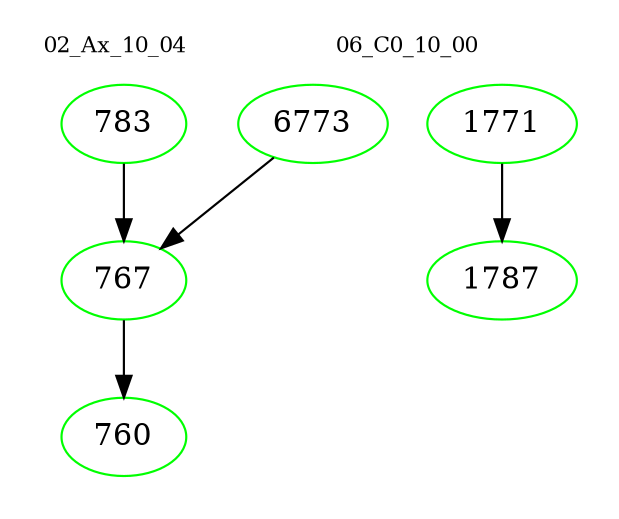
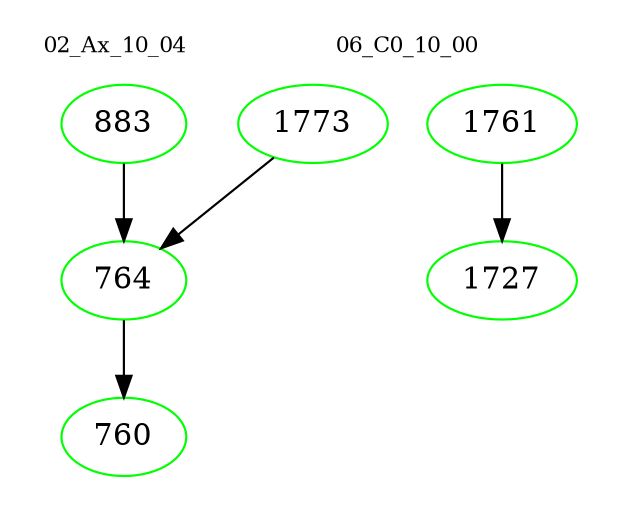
(124, 124) -> (124, 124)
(313, 124) -> (313, 124)
(502, 124) -> (502, 124)
(124, 280) -> (124, 280)
(502, 280) -> (502, 280)
